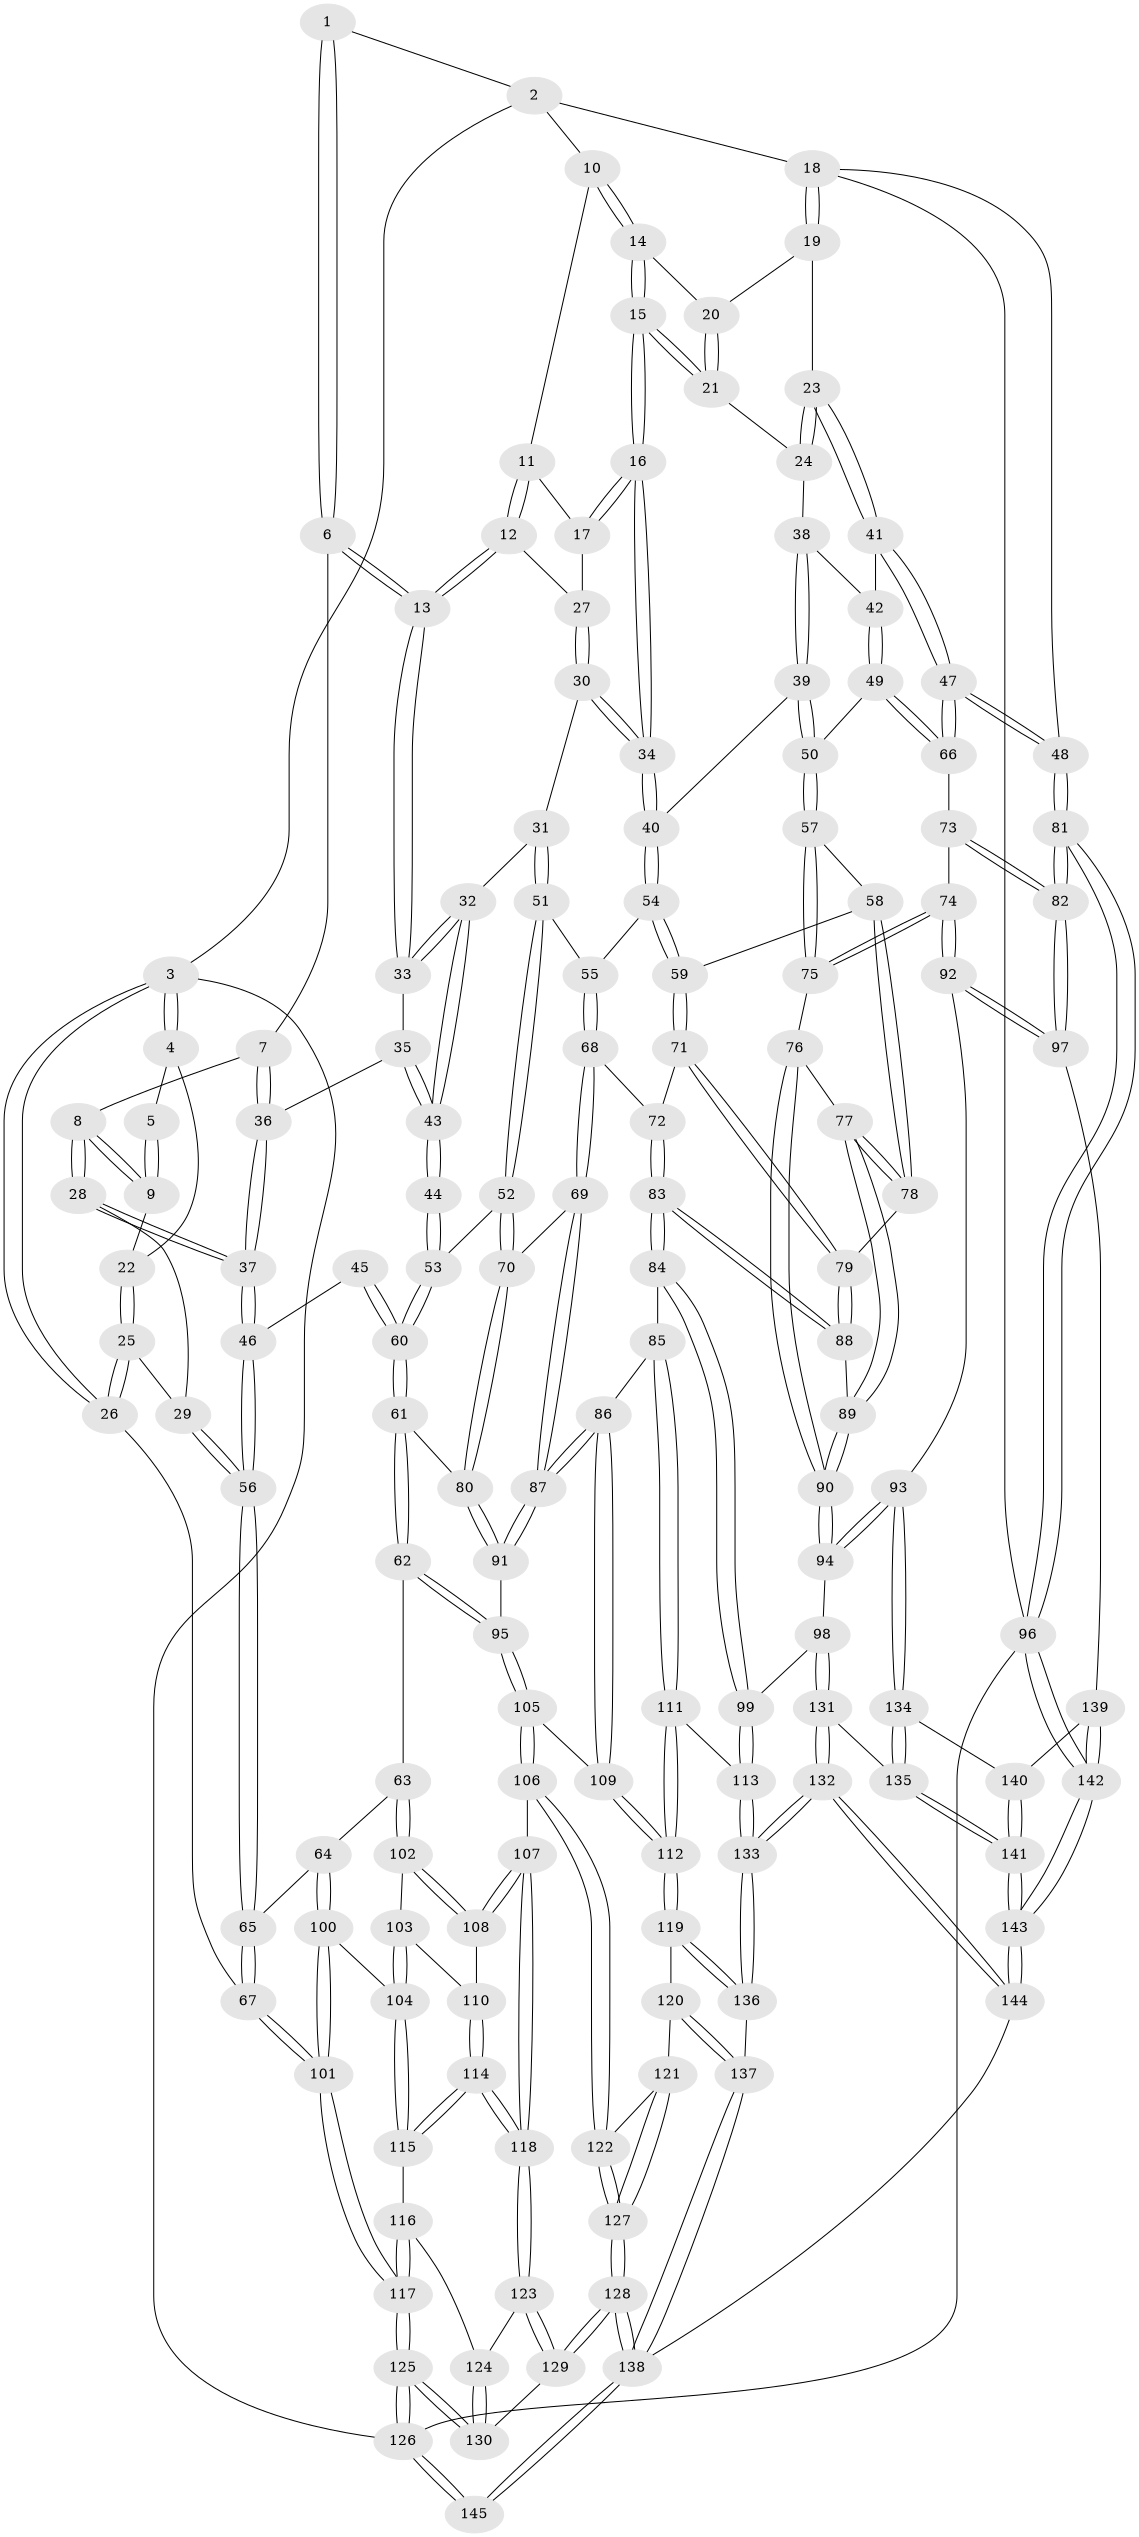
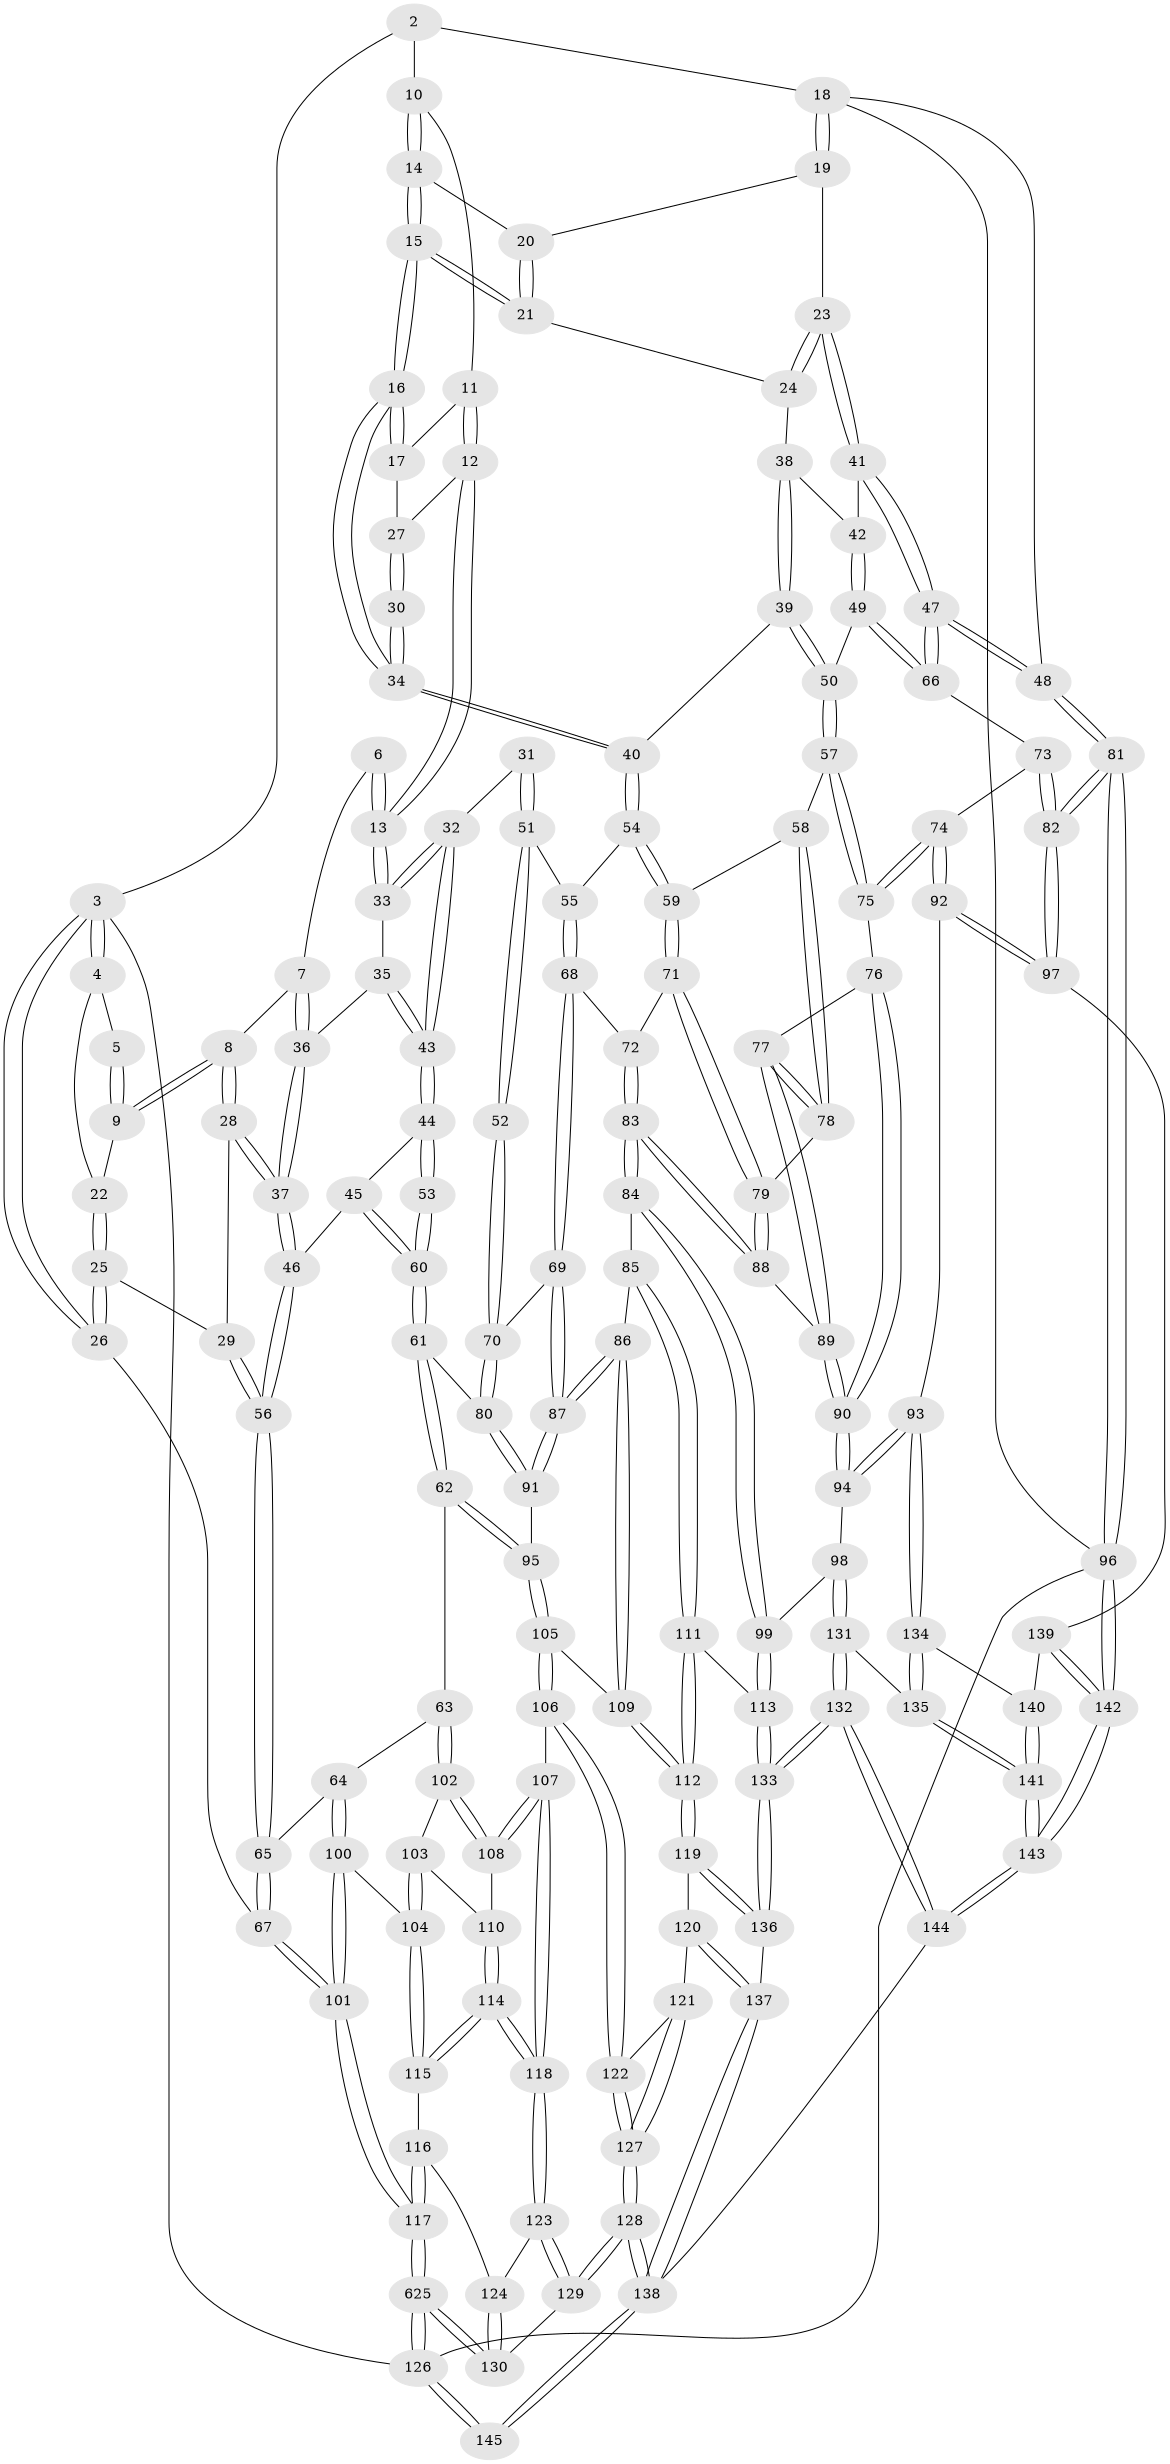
(328, 22) -> none
(562, 755) -> none
none -> (391, 1158)
(470, 1232) -> none
(403, 2368) -> (418, 2295)
